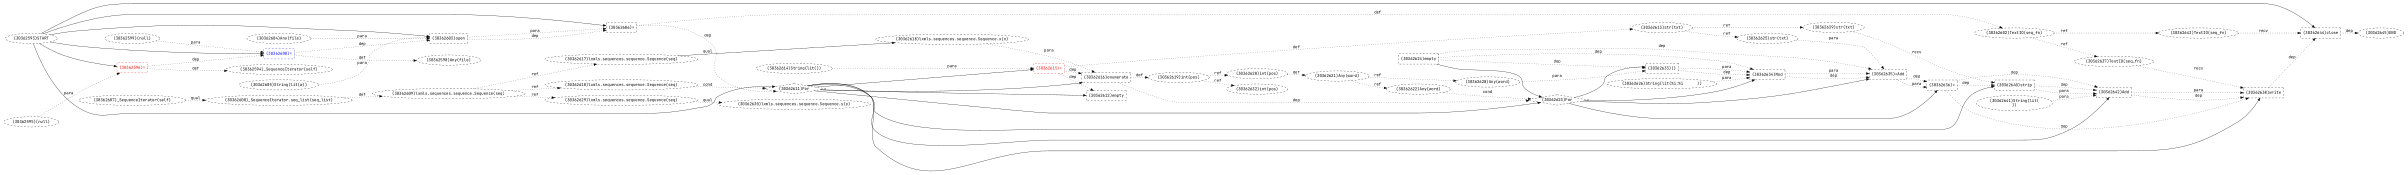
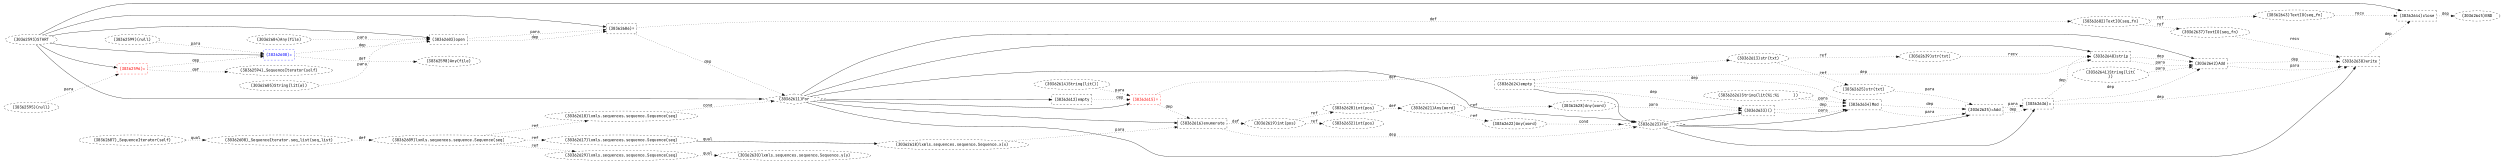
(1654, 49) -> (1798, 74)
(1075, 82) -> (1109, 100)
